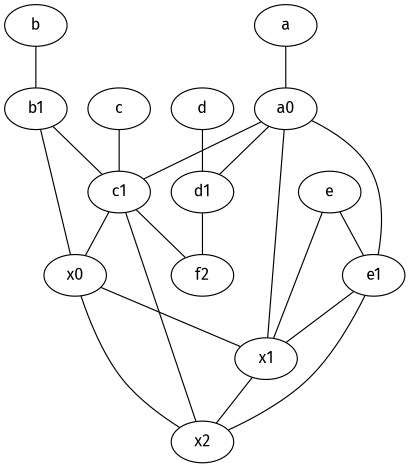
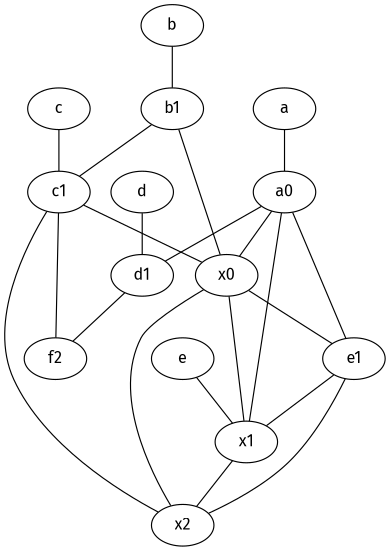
(211, 146) -> (256, 234)
(352, 234) -> (290, 317)
